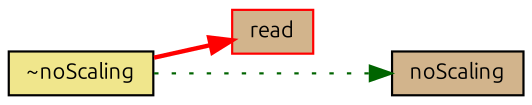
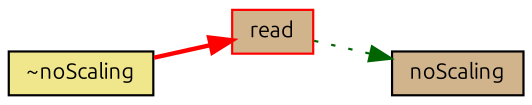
(262, 73) -> (342, 47)
